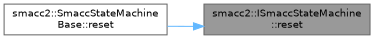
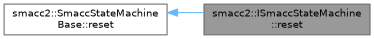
(180, 26) -> (191, 13)
